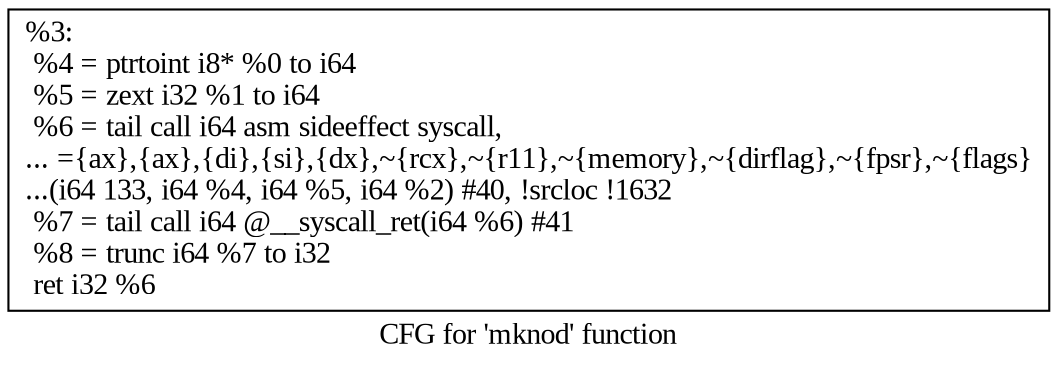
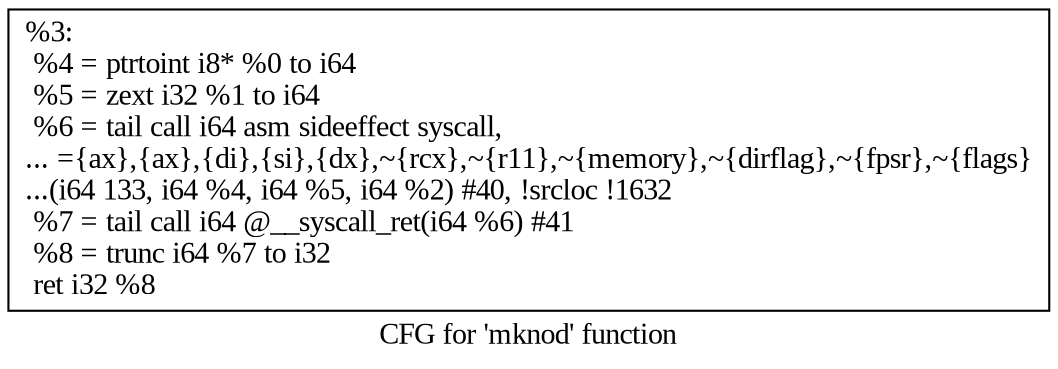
(91, 285) -> (91, 285)
